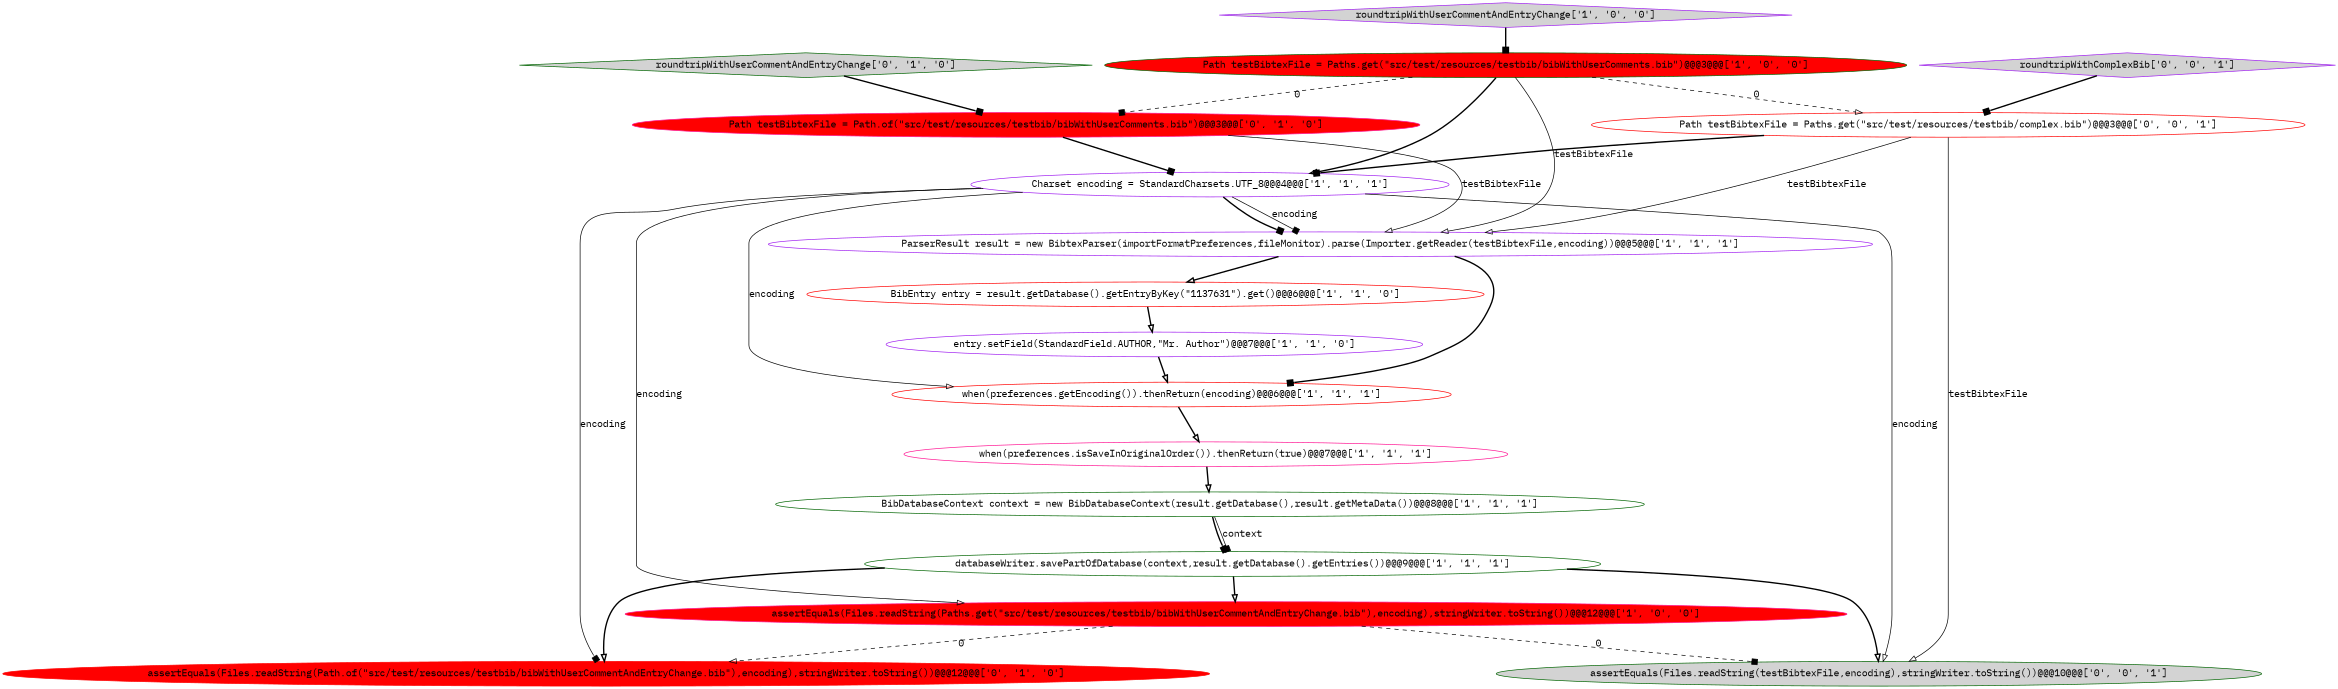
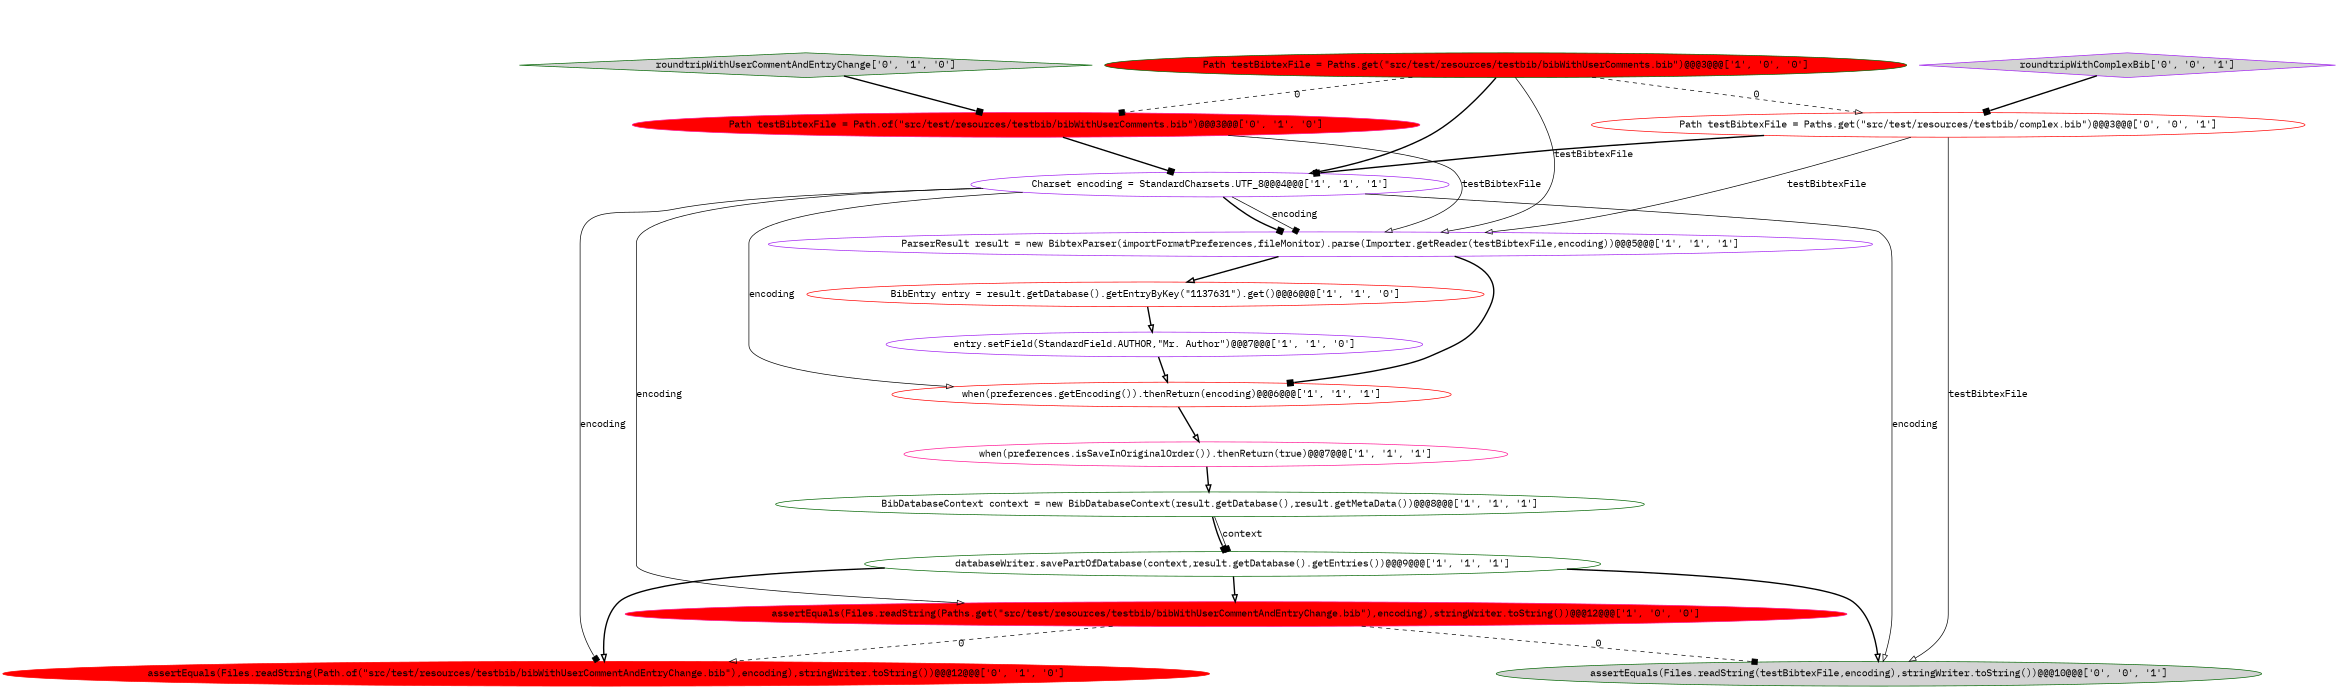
(1506, 15) -> none
